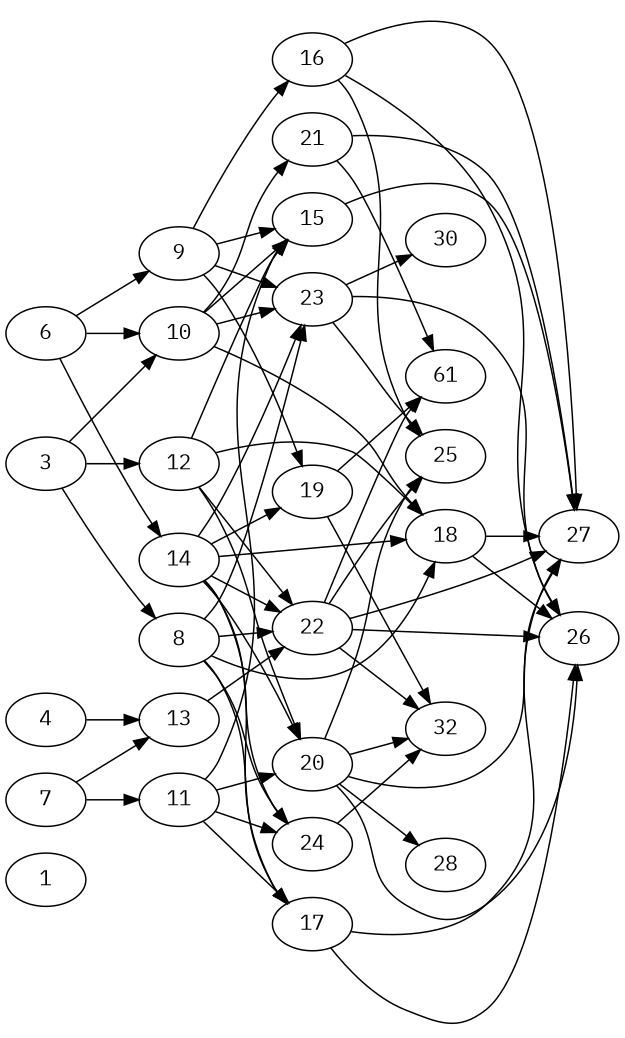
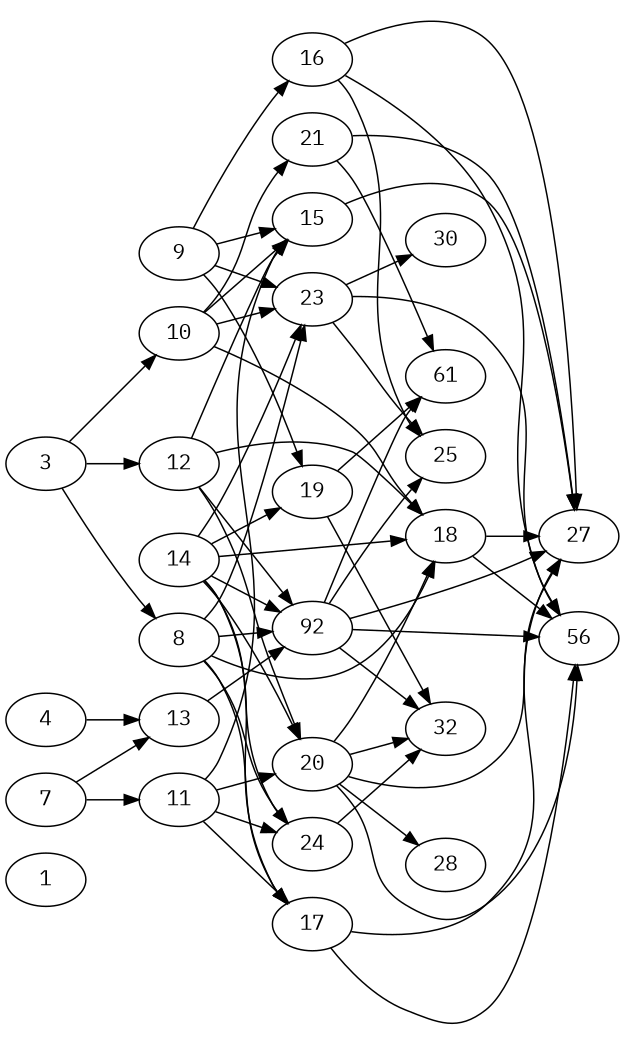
(46, 333) -> none
(312, 628) -> (312, 628)
(579, 638) -> (579, 638)
(361, 639) -> (385, 661)
